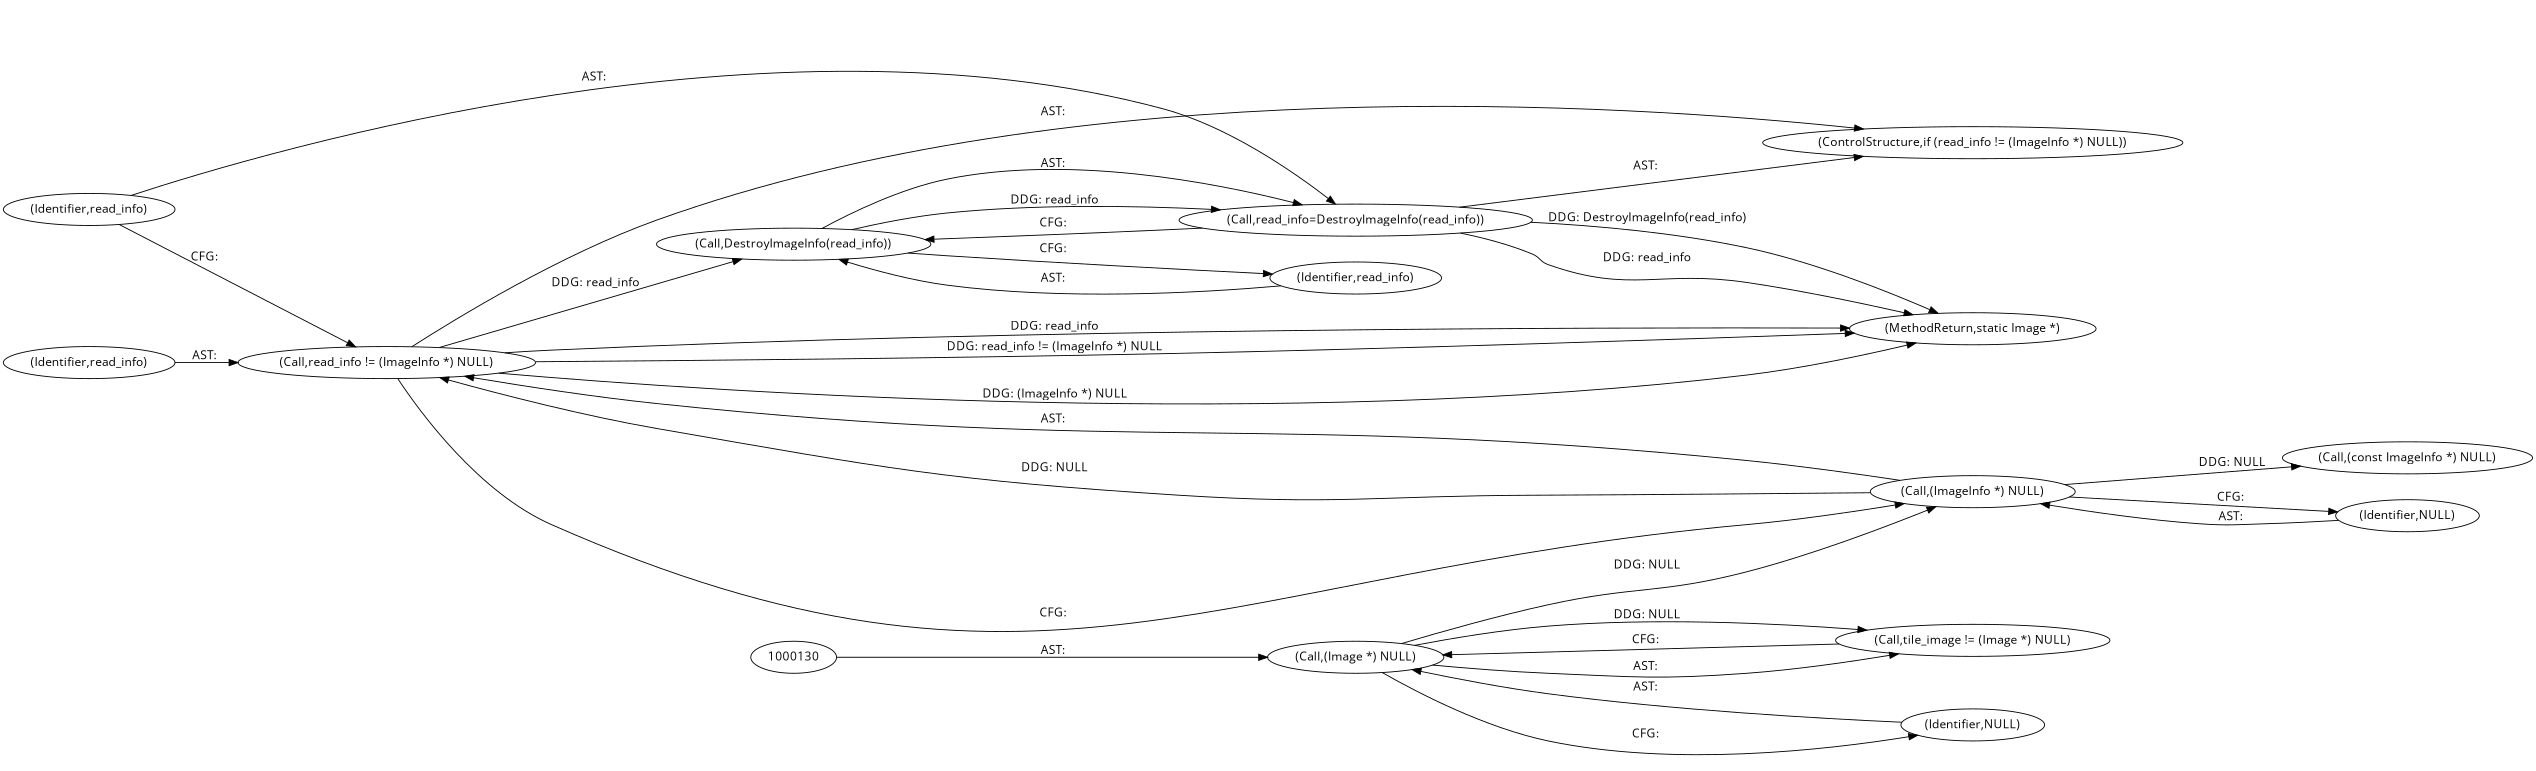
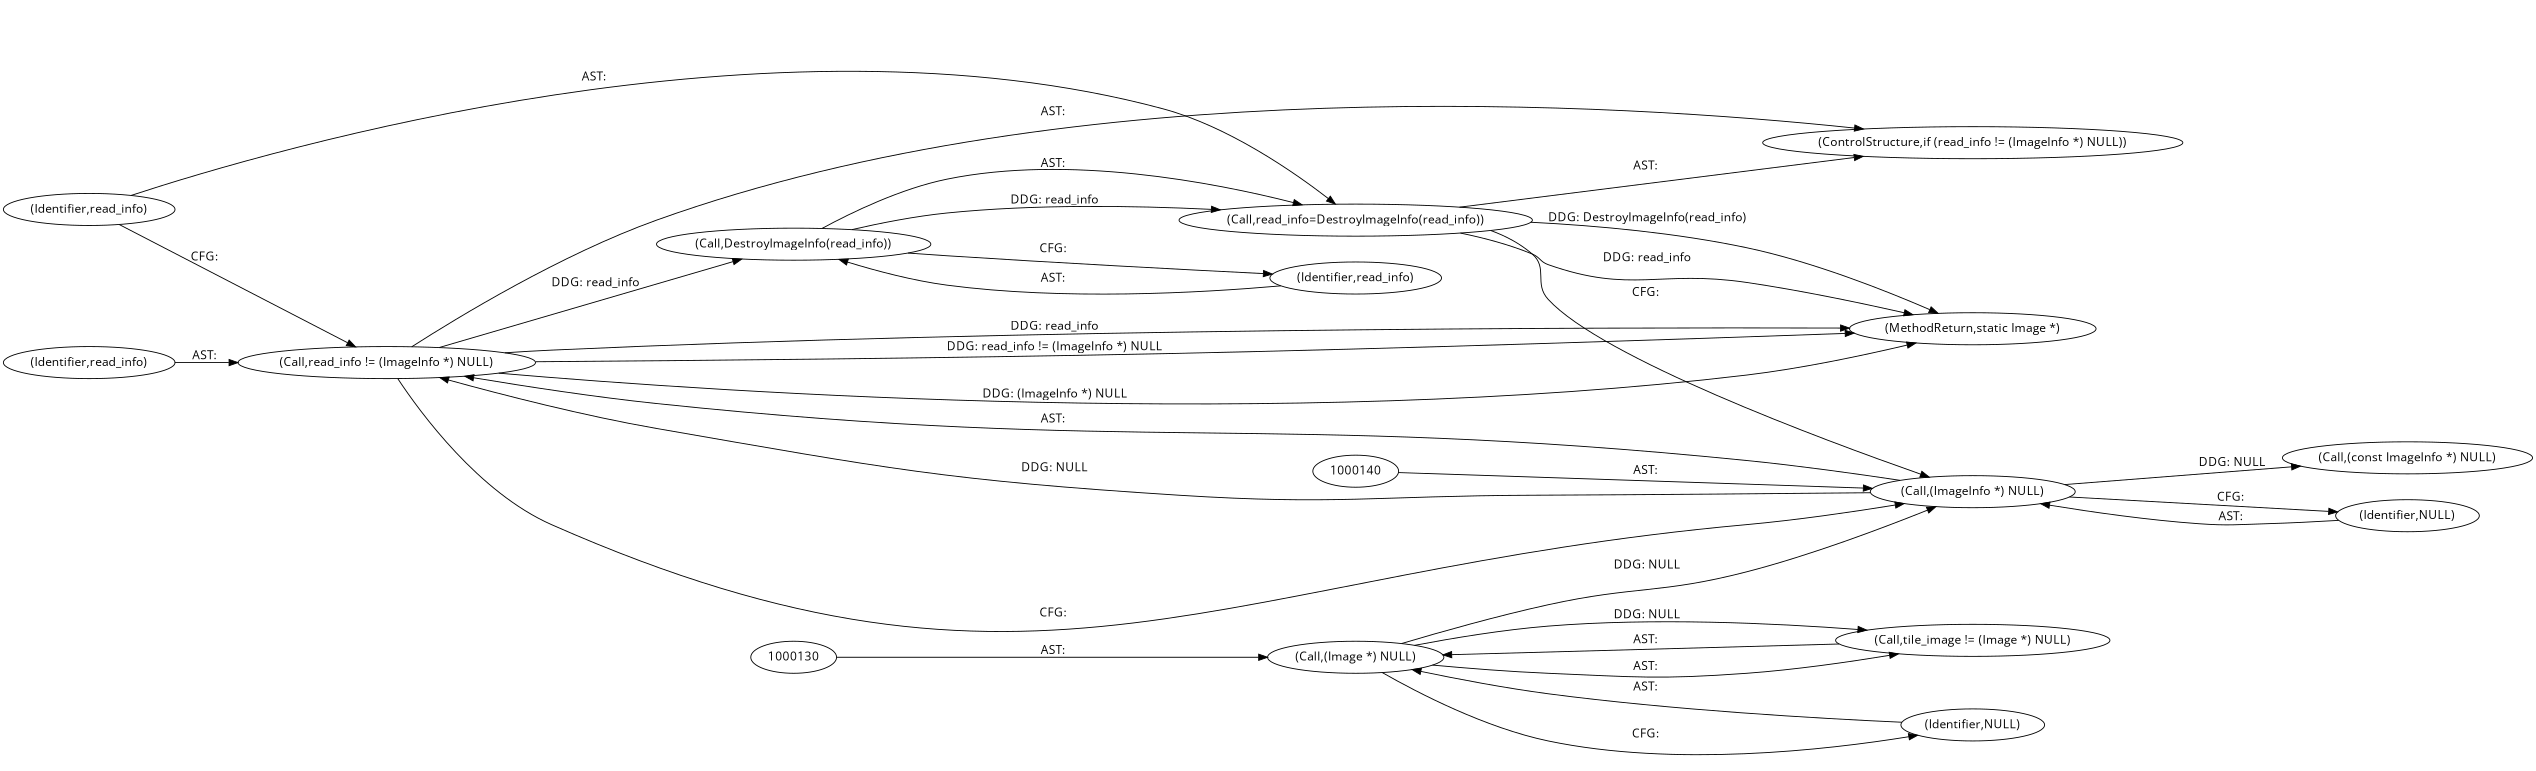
(1068, 234) -> (1672, 375)
none -> (1356, 471)
(1647, 640) -> (1647, 640)
